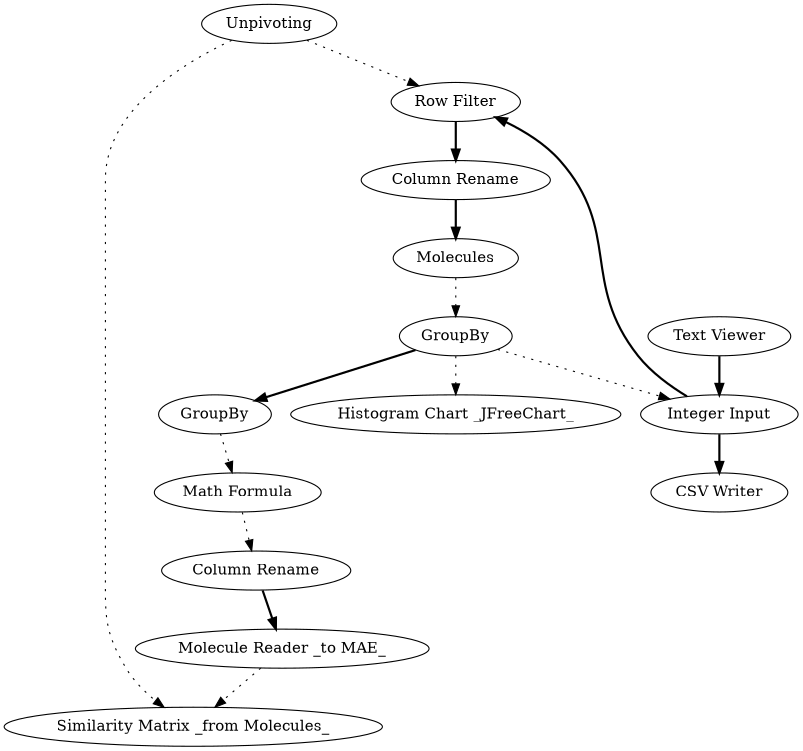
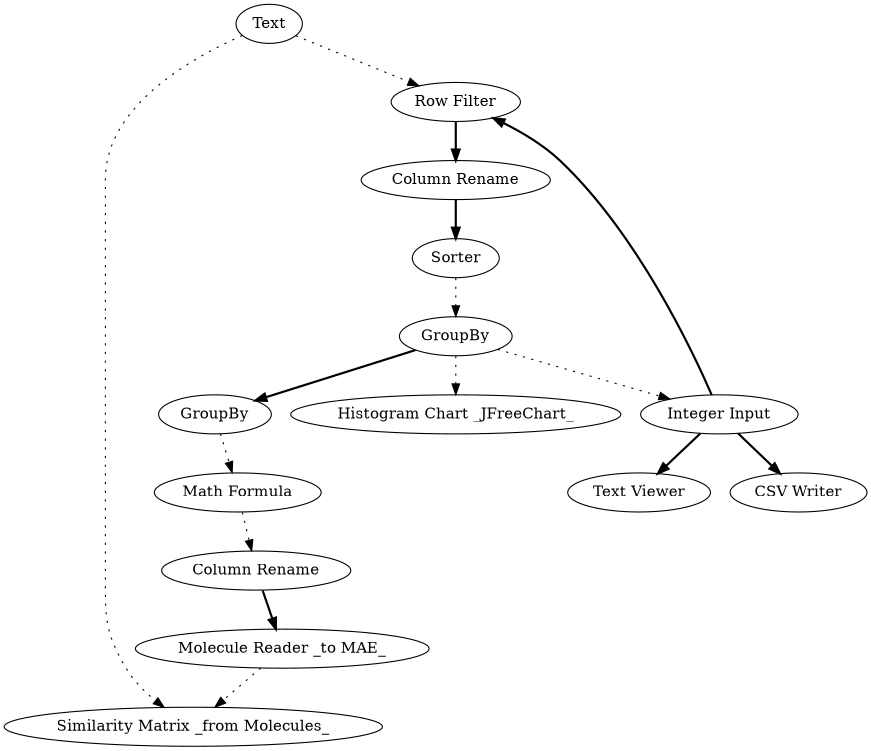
(269, 24) -> (269, 24)
(456, 258) -> (456, 258)
(719, 370) -> (683, 450)
